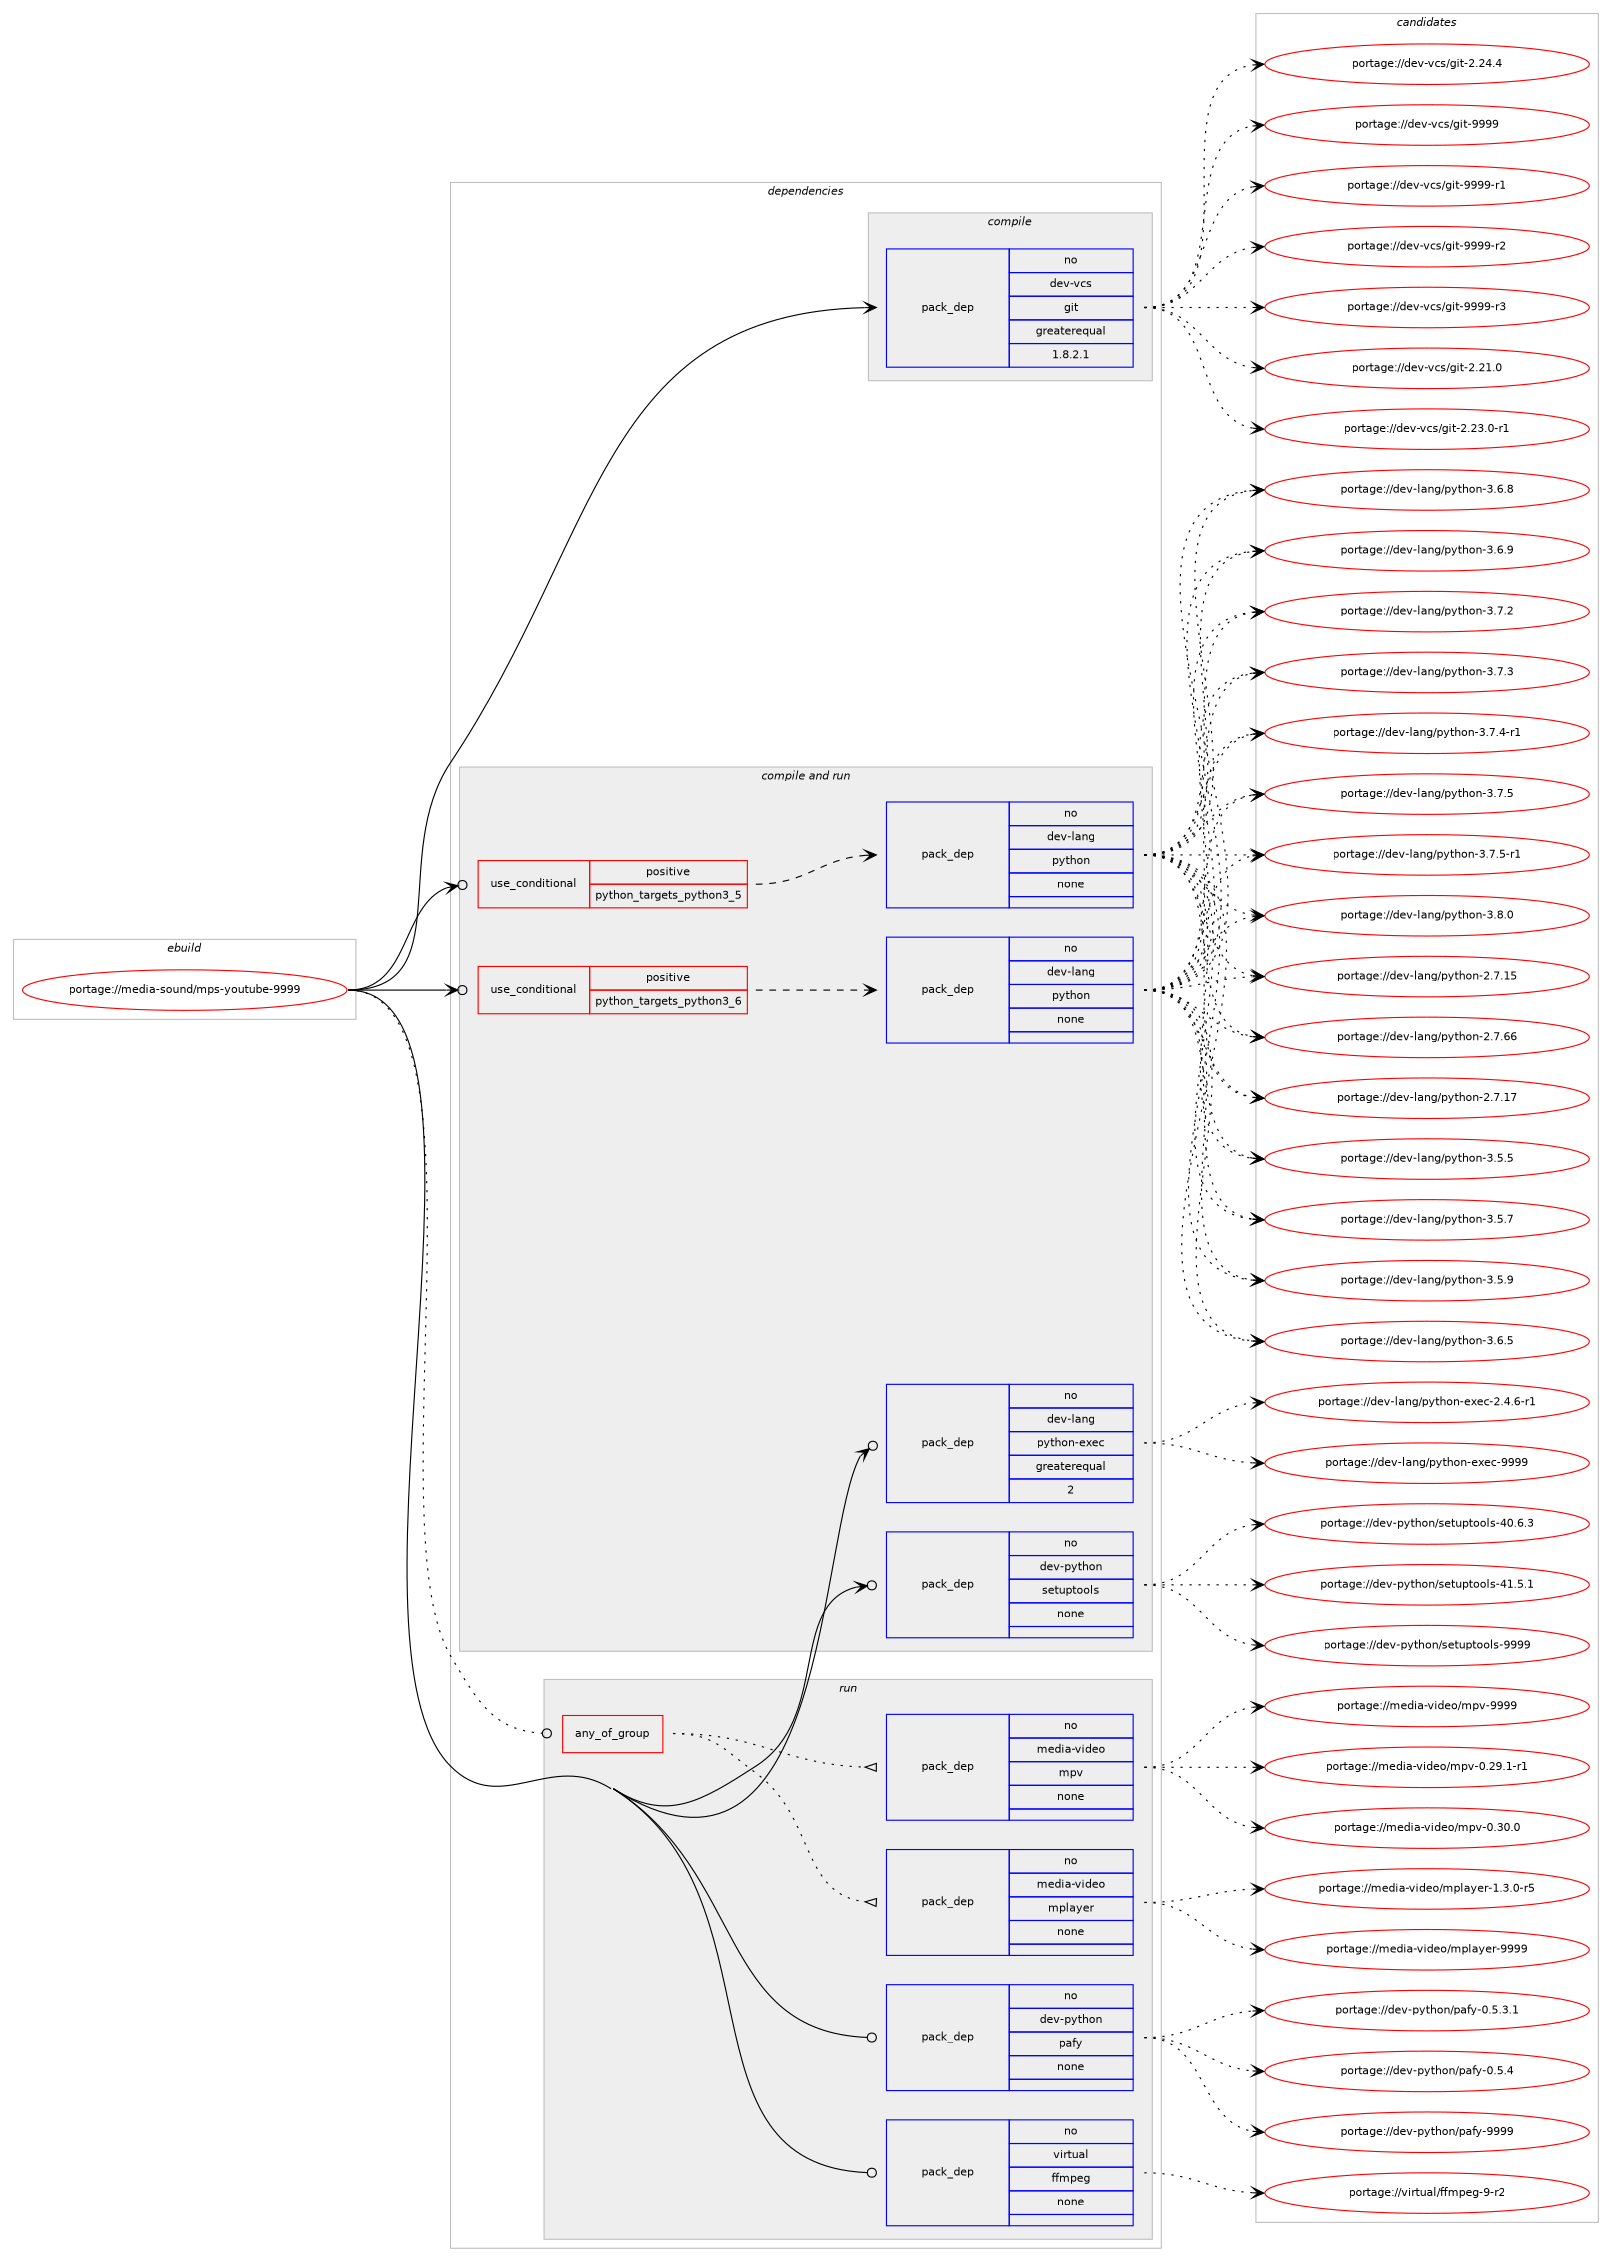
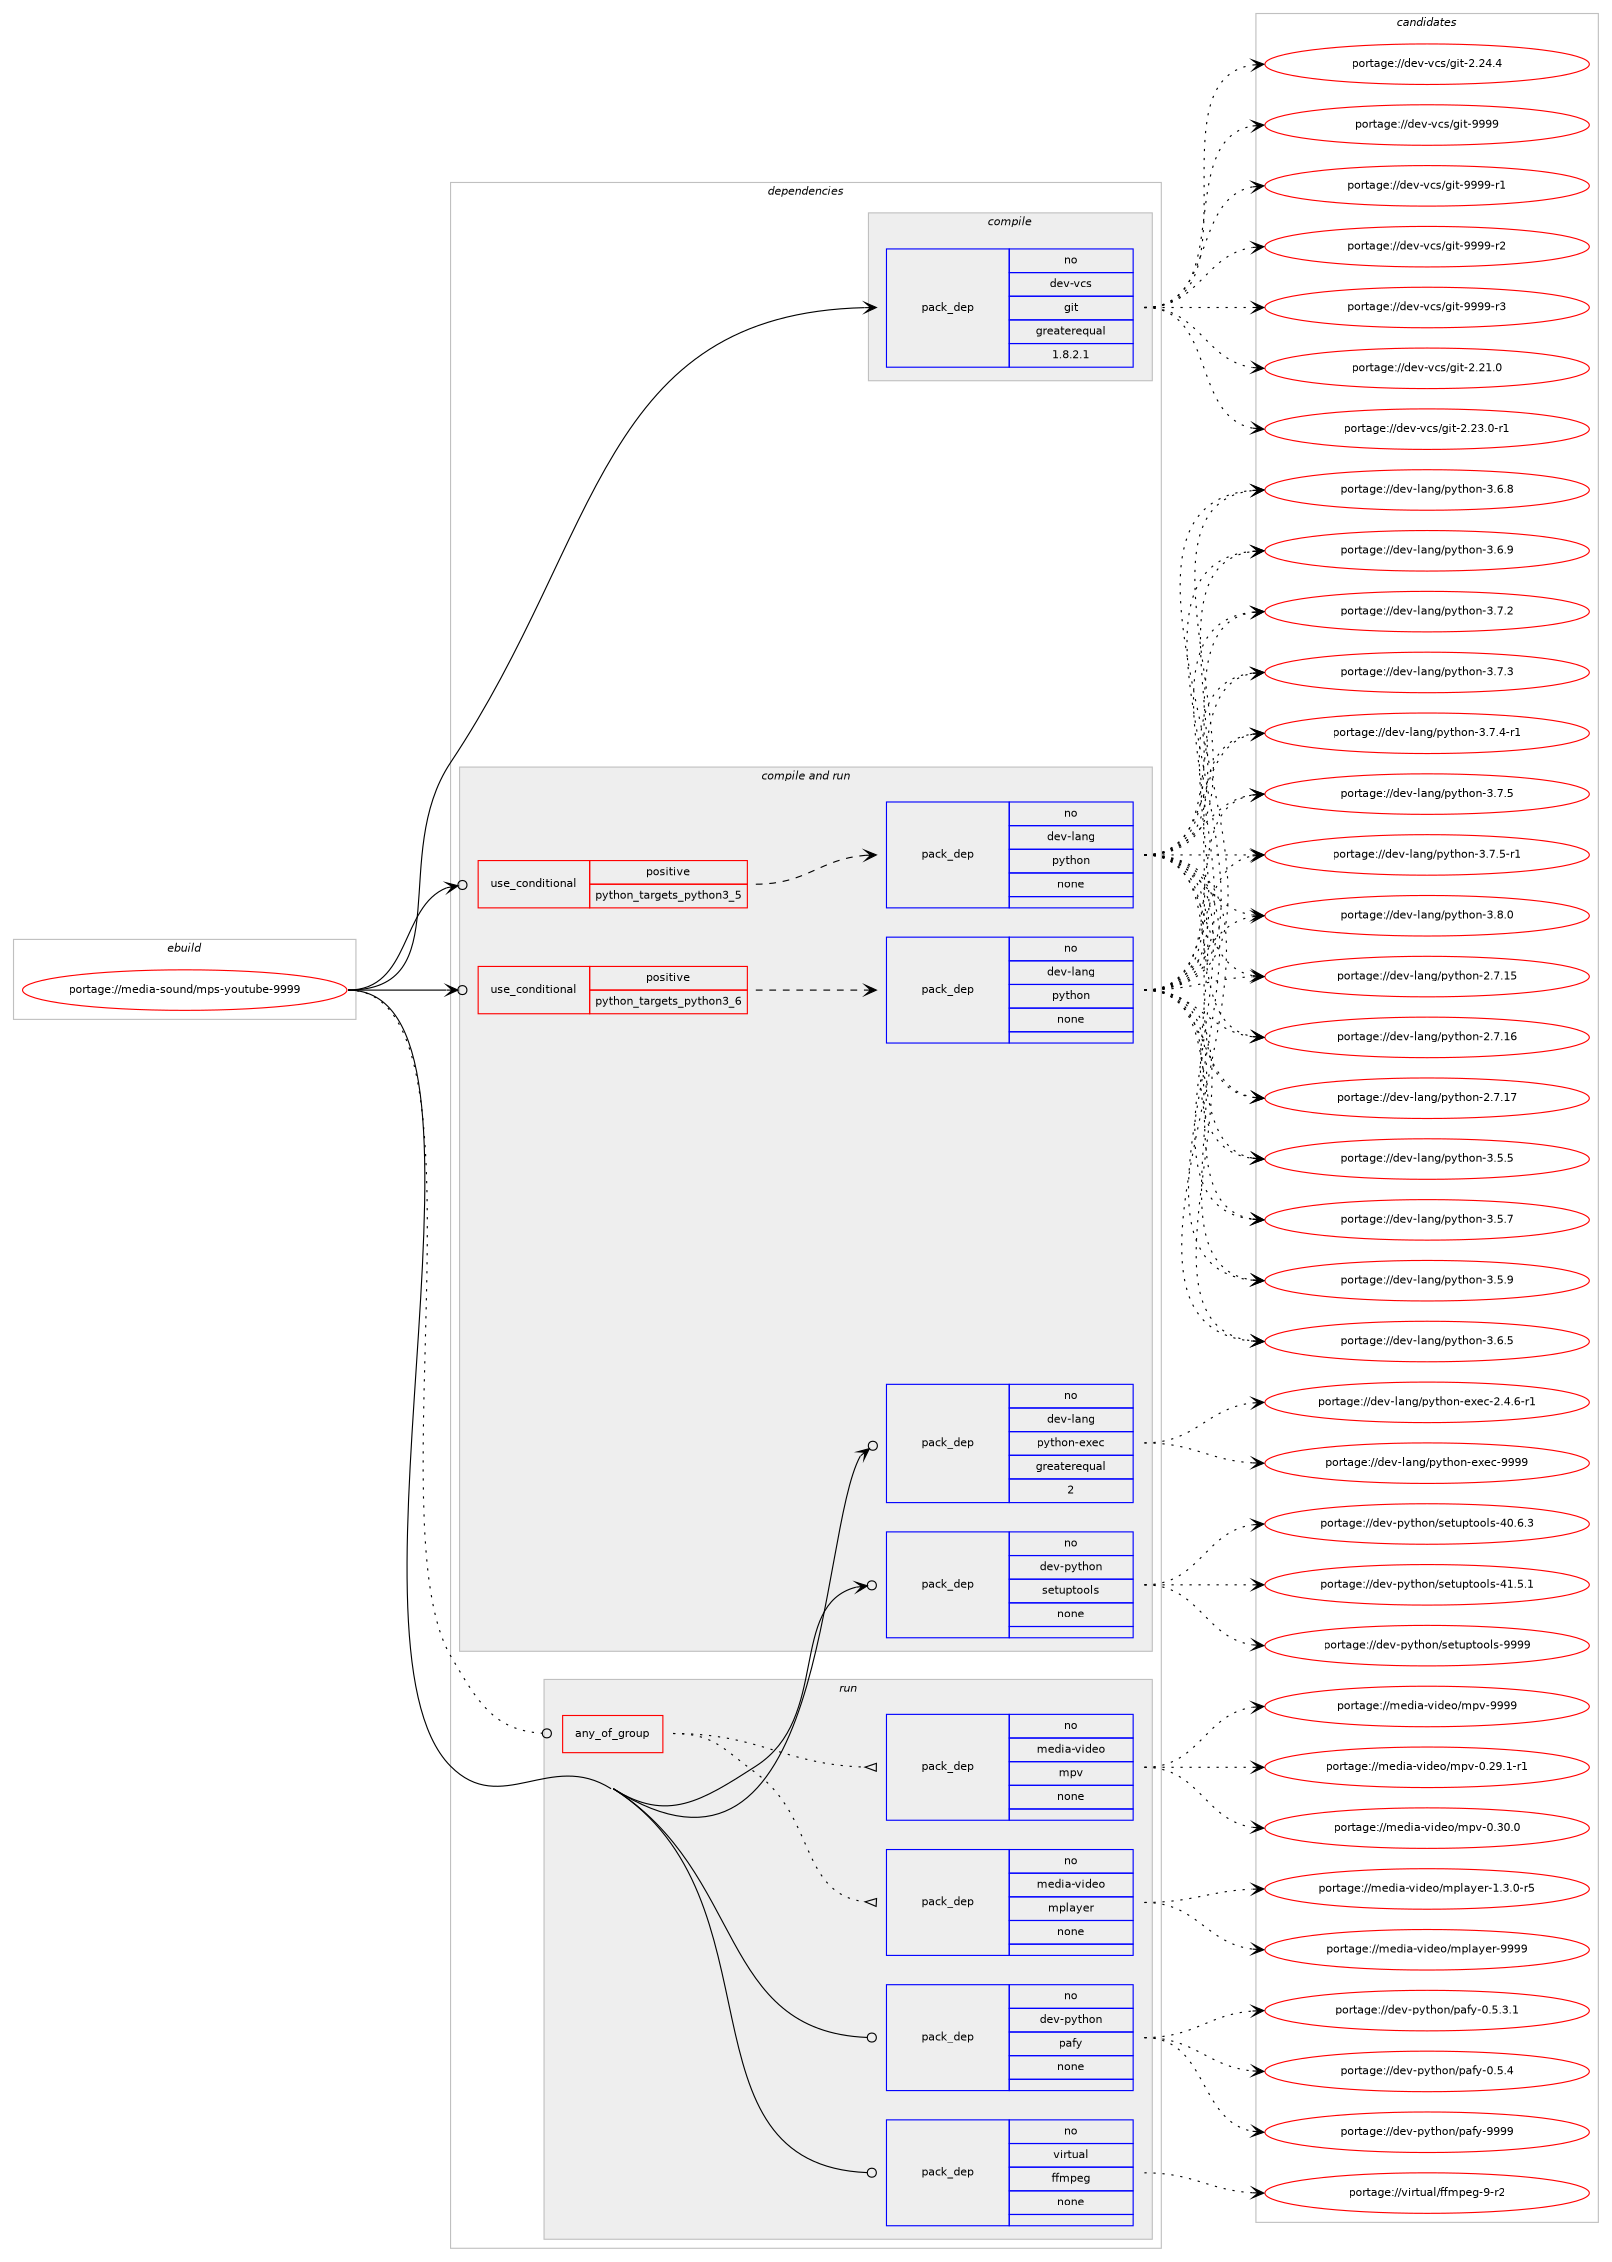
(1427, 1037) -> (1427, 1037)
